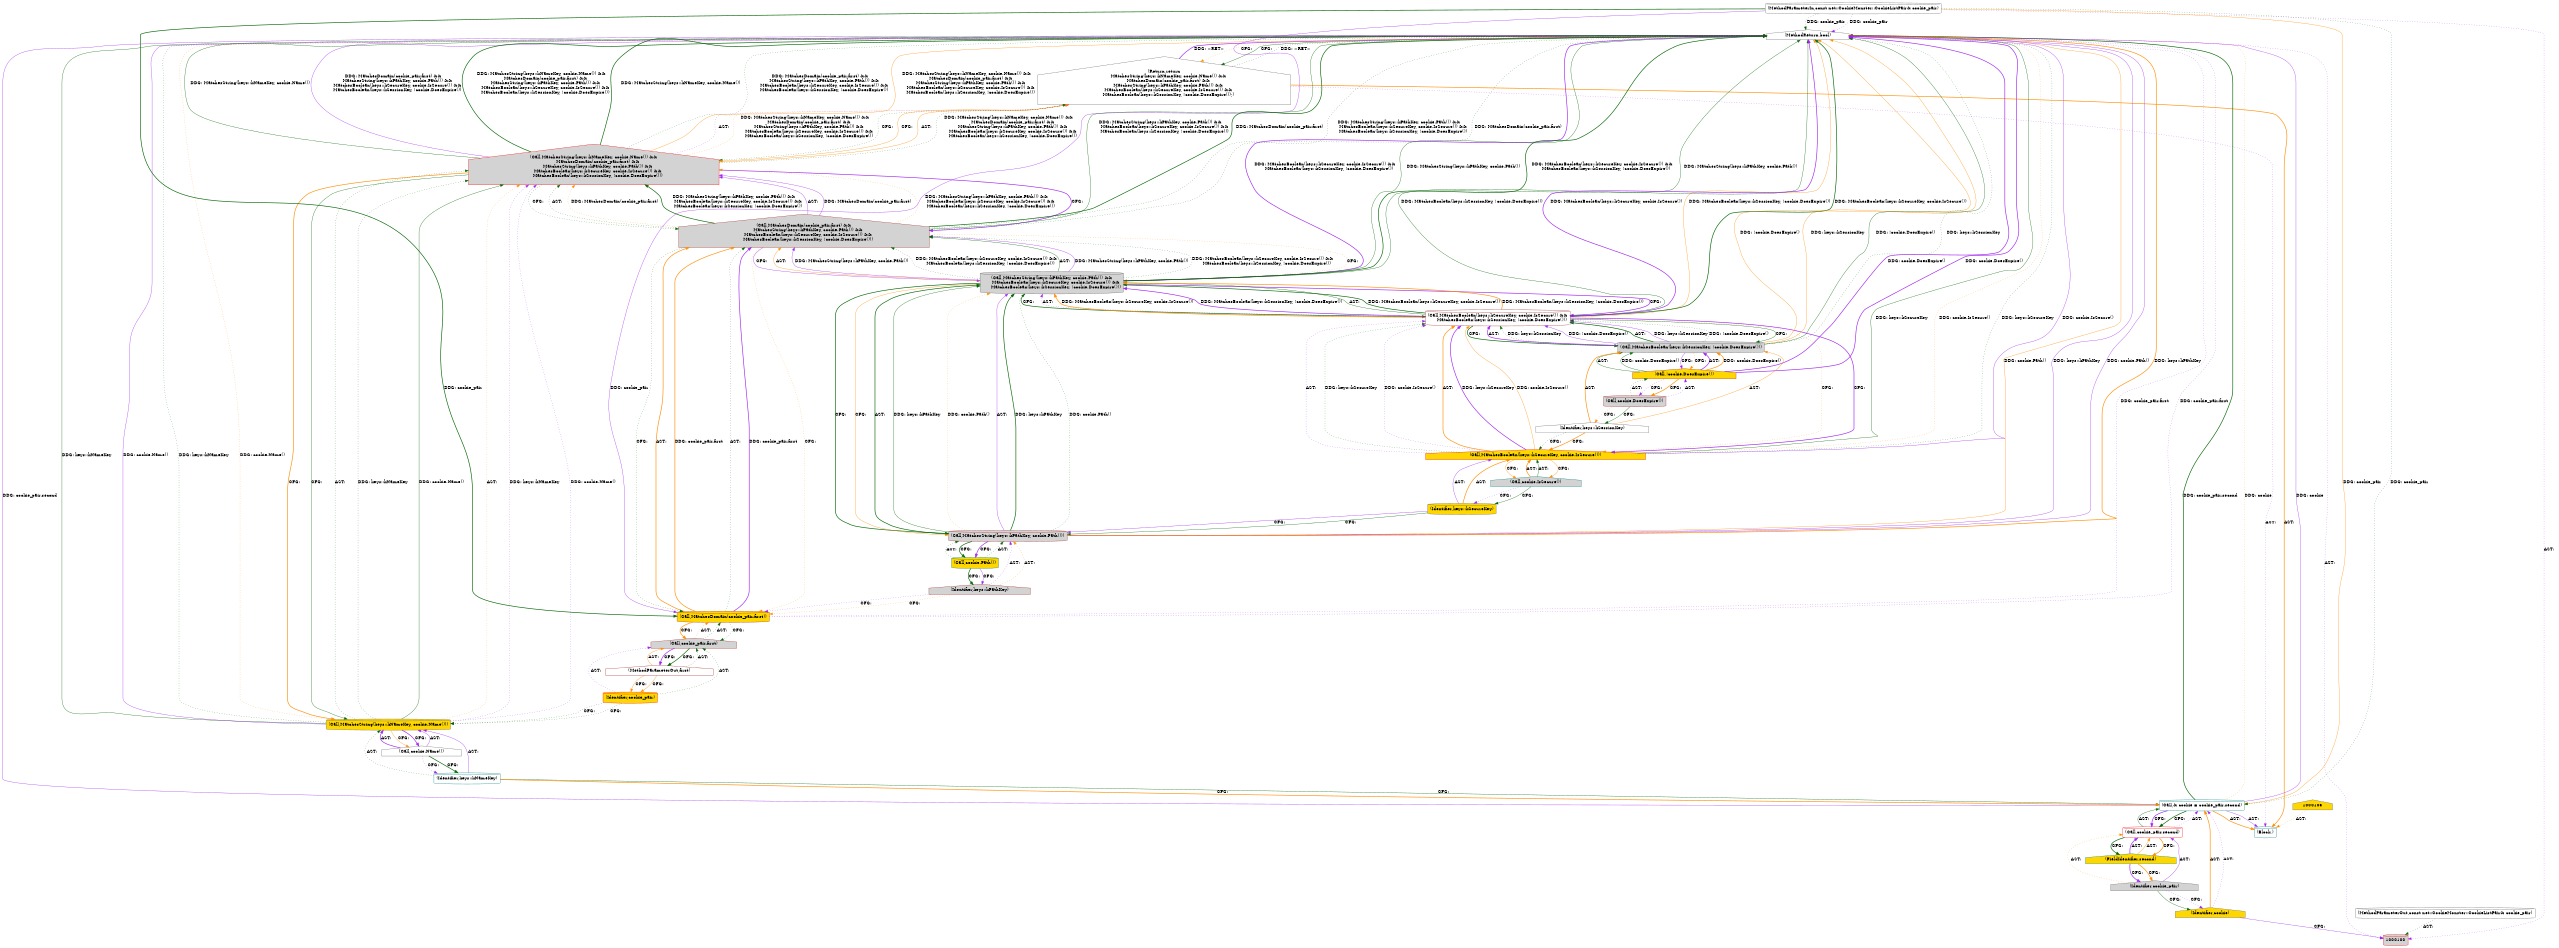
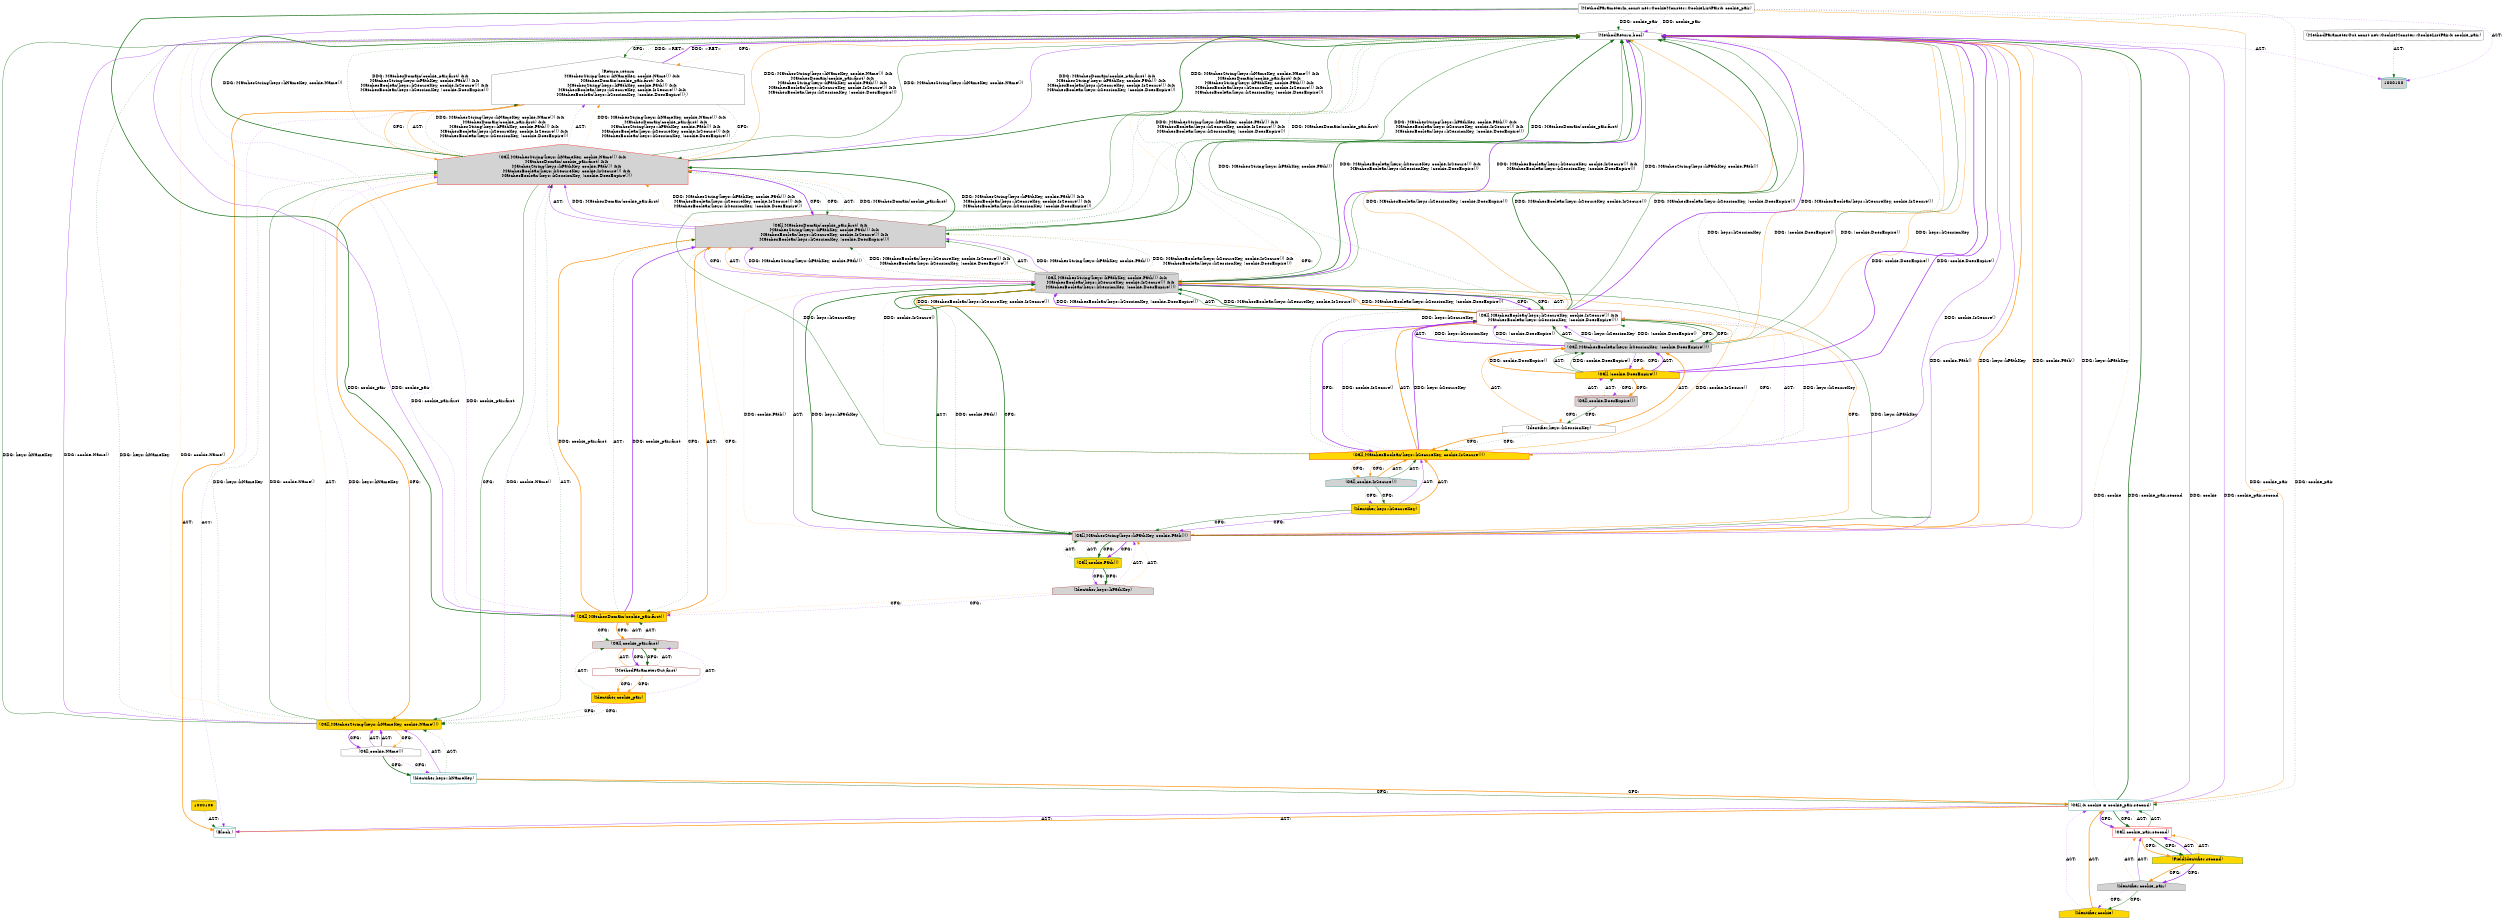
(2313, 805) -> (204, 805)
(2293, 819) -> (207, 819)
(2310, 928) -> none
(2396, 940) -> (2394, 83)
